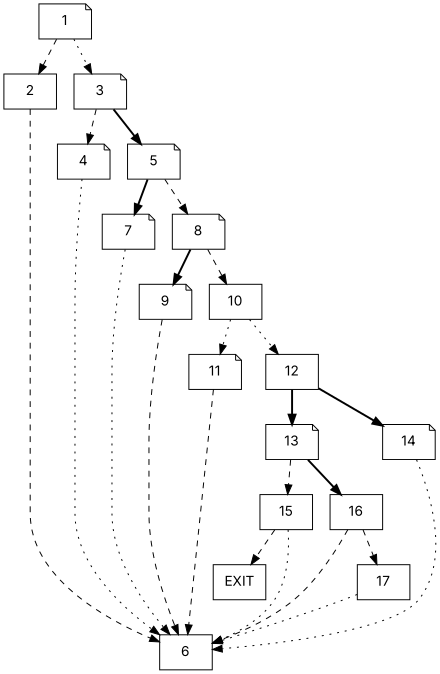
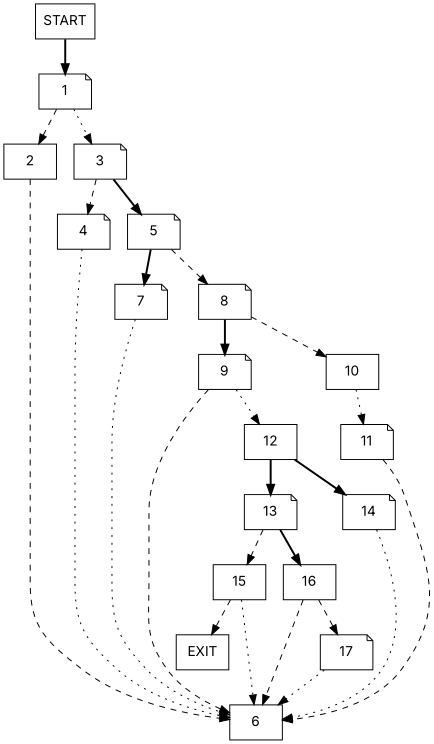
none -> (65, 21)
(261, 333) -> (245, 403)
(384, 582) -> (347, 652)
